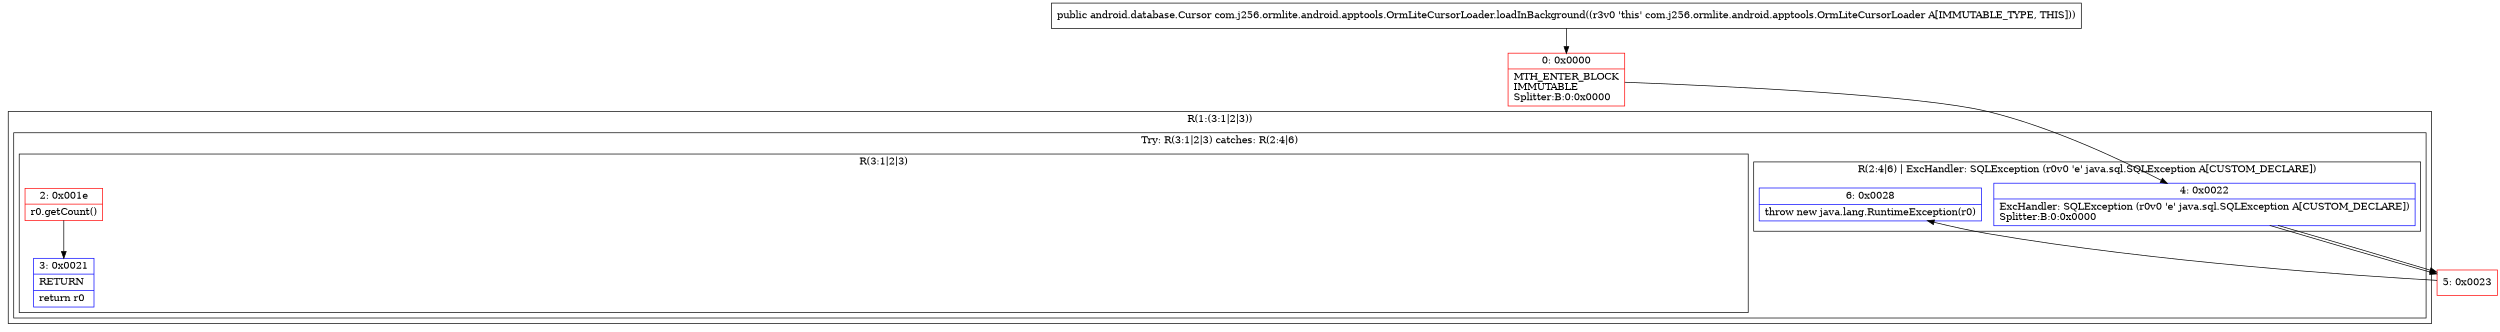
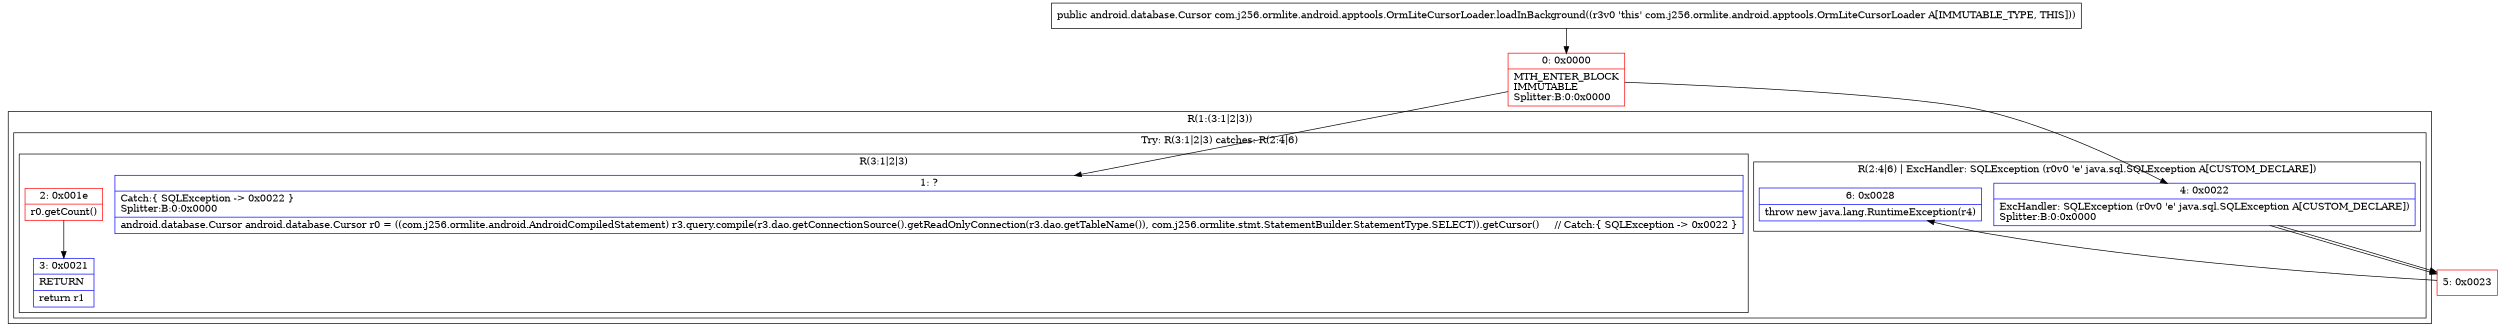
none -> (929, 204)
(1870, 212) -> (1870, 212)
(62, 298) -> (62, 298)
